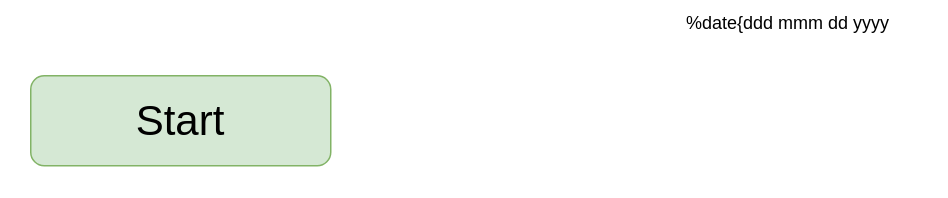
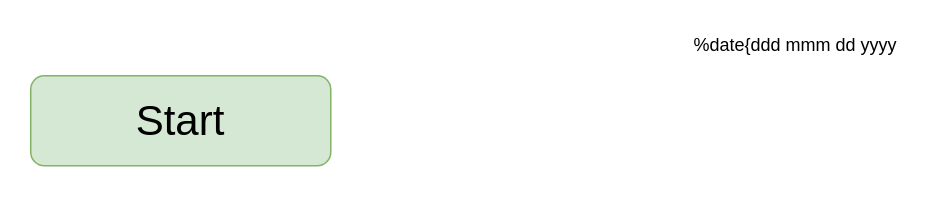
(788, 23) -> (796, 46)
